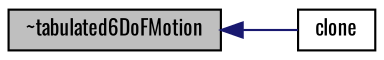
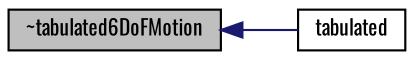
(337, 30) -> (352, 30)
